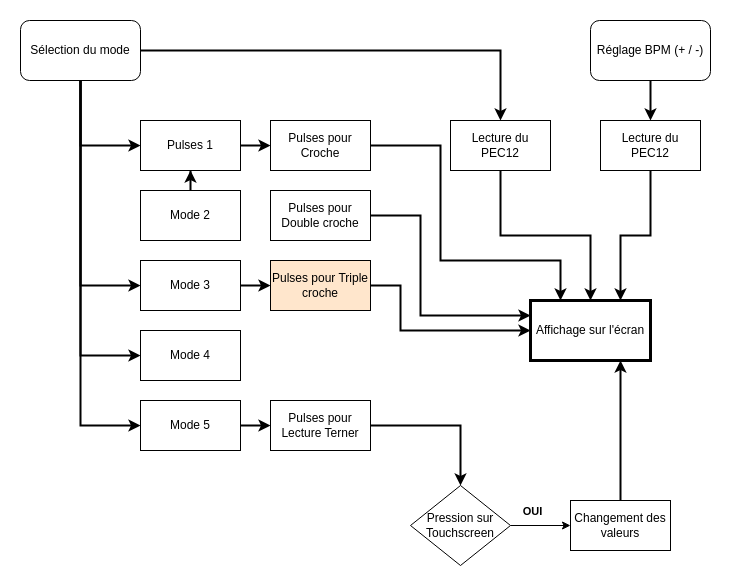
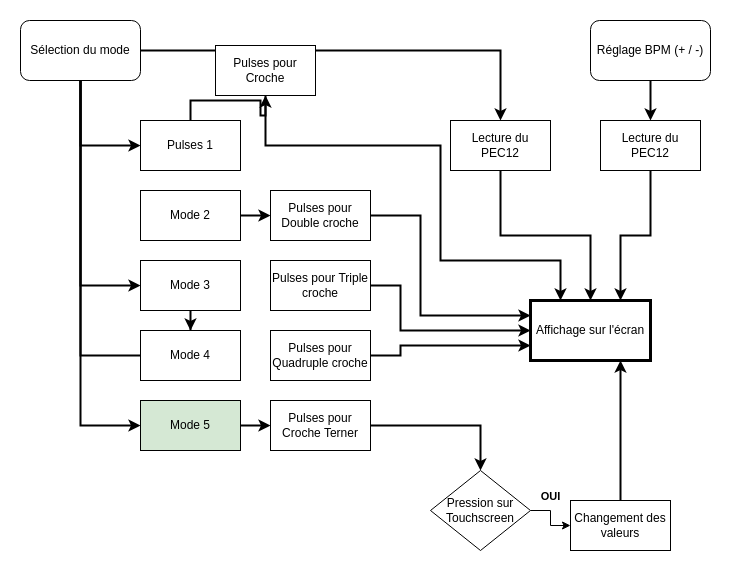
(321, 146) -> (266, 71)
(191, 176) -> (261, 216)
(261, 286) -> (191, 326)
(321, 286) -> (321, 286)
none -> (441, 346)
(130, 356) -> (133, 356)
none -> (321, 356)
(191, 426) -> (191, 426)
(321, 426) -> (321, 426)
(461, 526) -> (481, 511)
